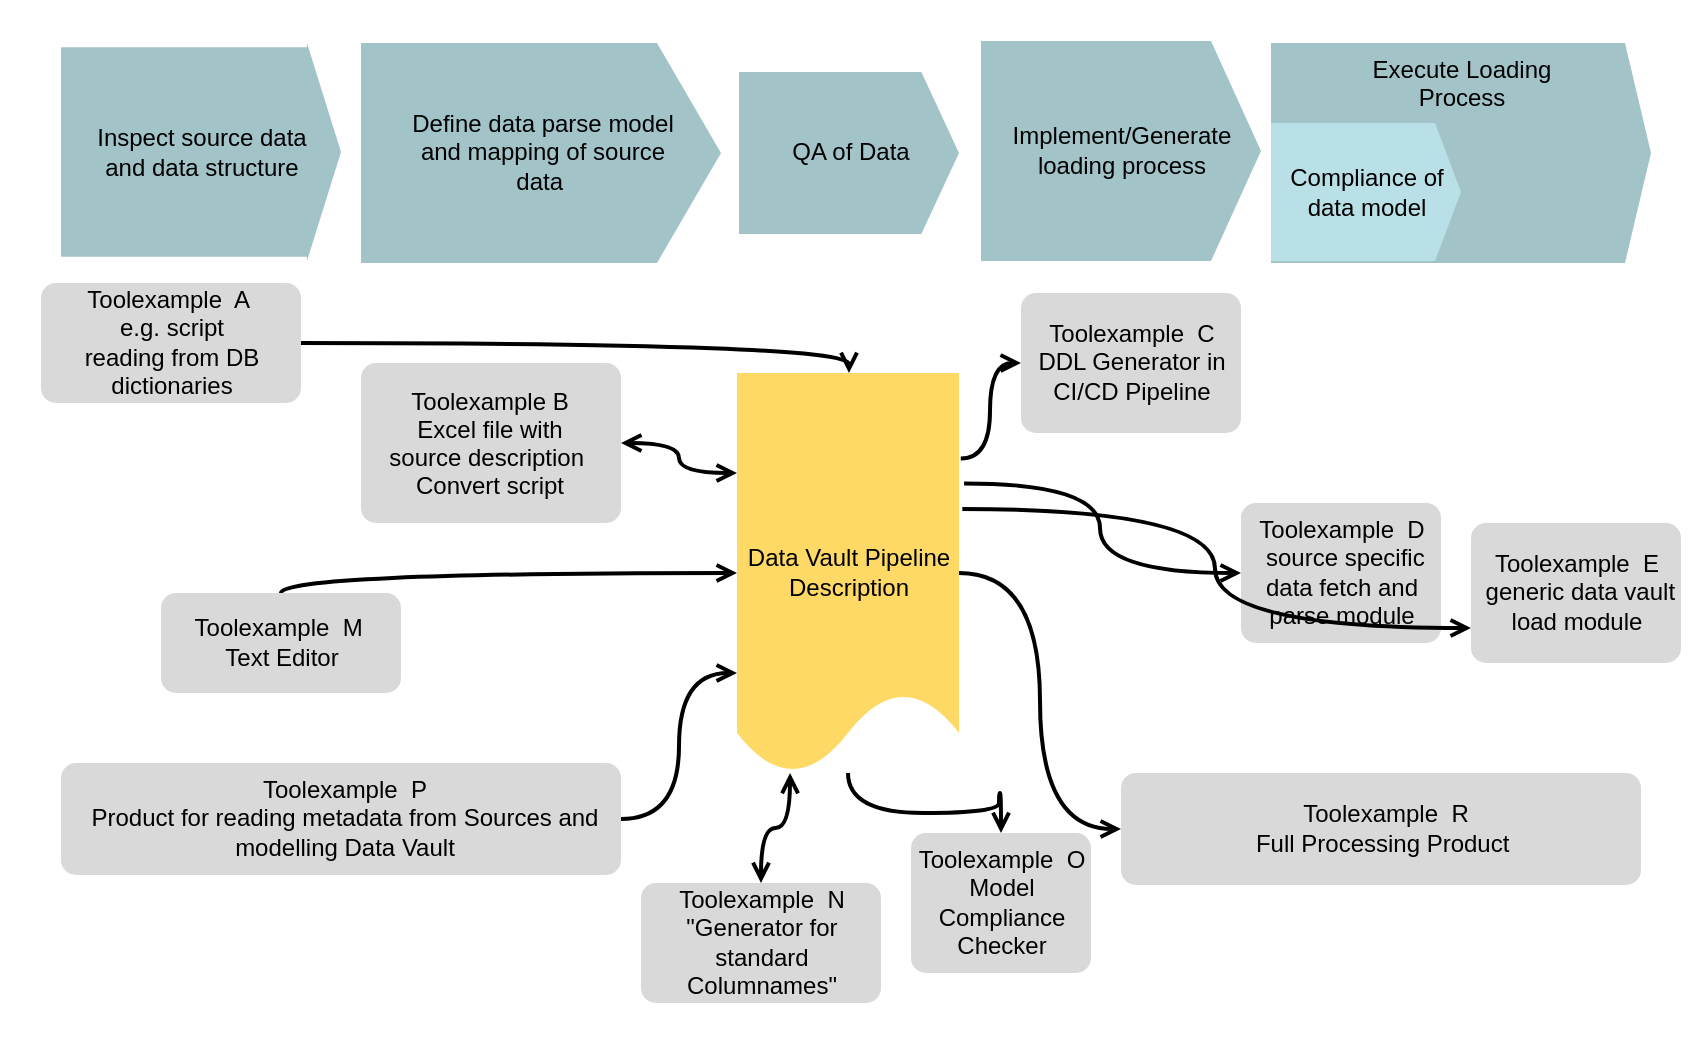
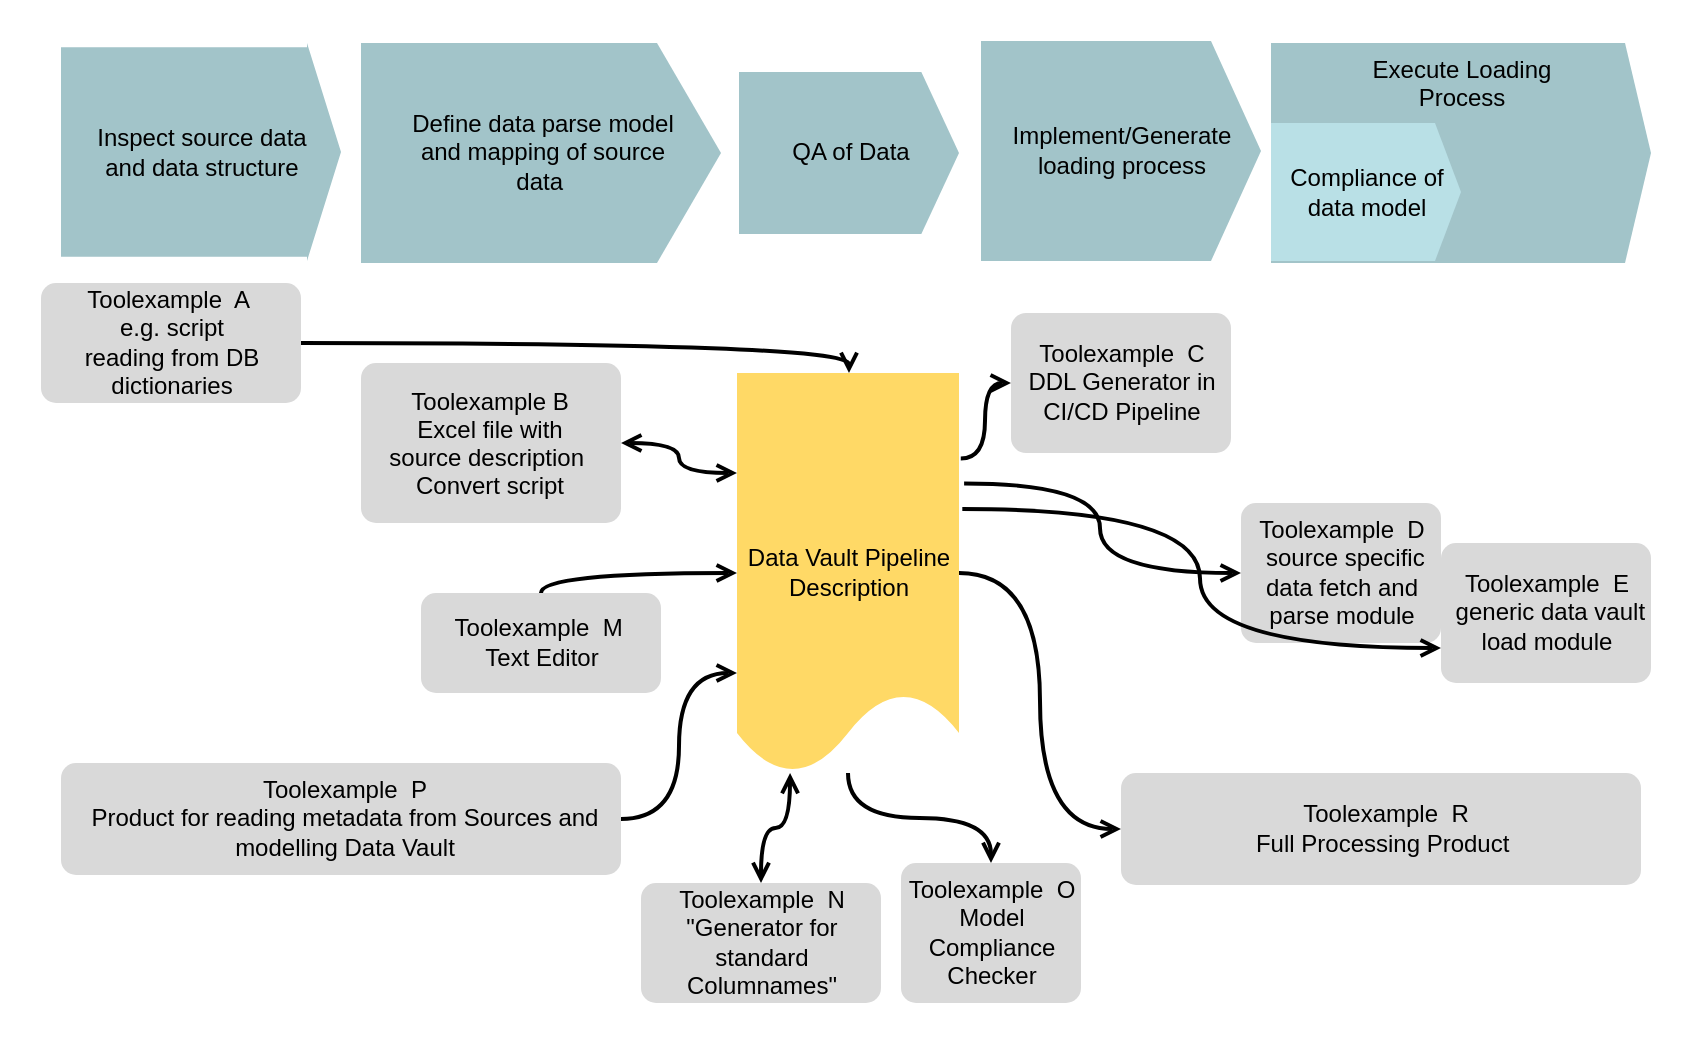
(1131, 363) -> (1121, 383)
(1576, 593) -> (1546, 613)
(281, 643) -> (541, 643)
(1001, 903) -> (991, 933)
